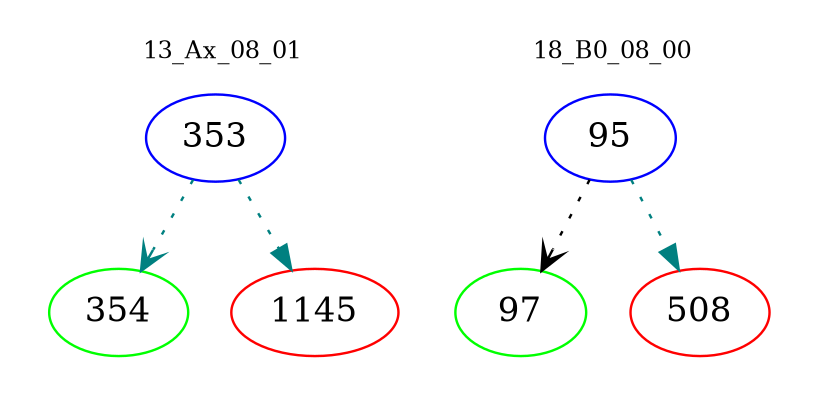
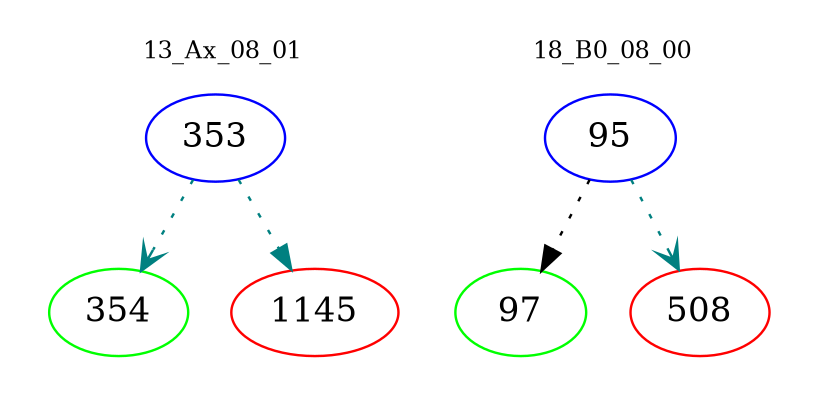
(571, 214) -> (571, 214)
(649, 214) -> (649, 214)
